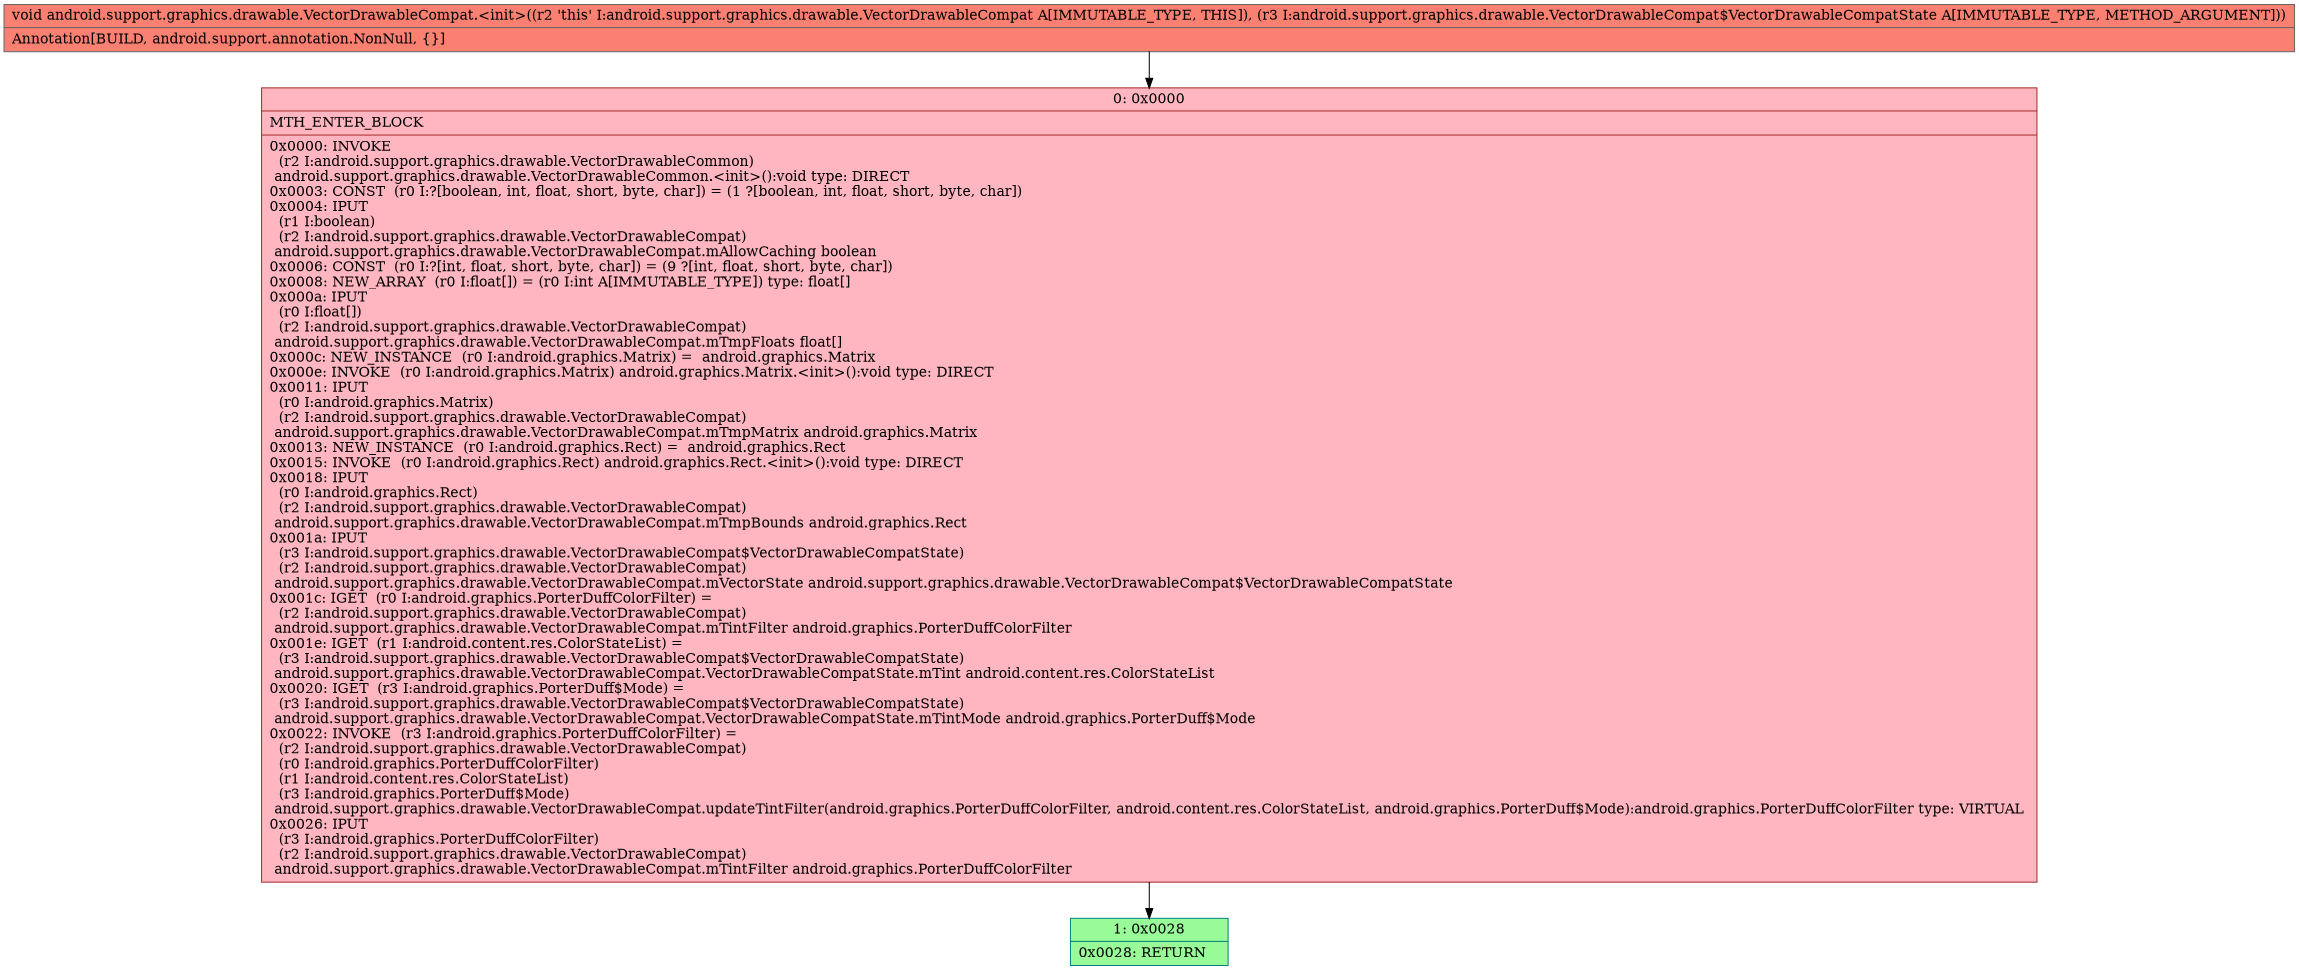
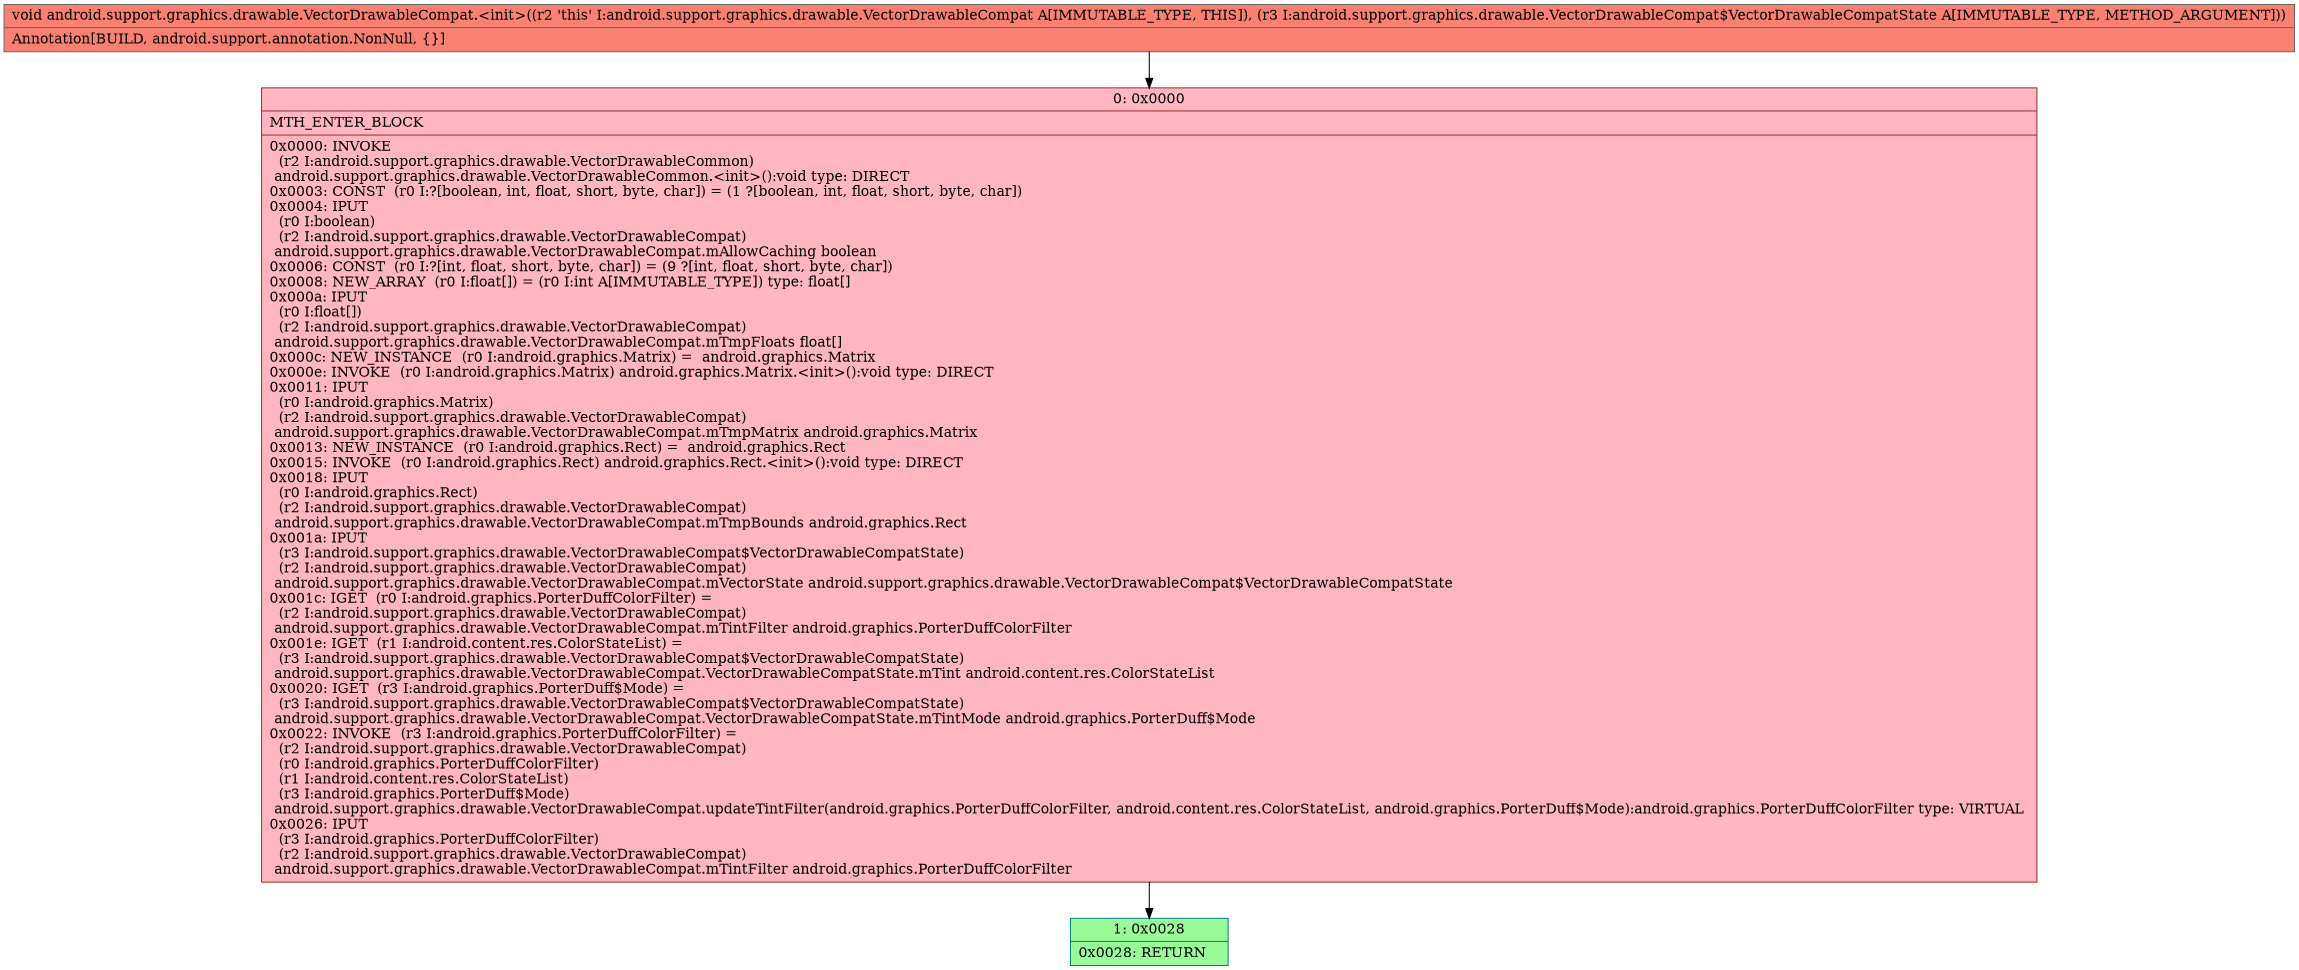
(323, 222) -> (323, 222)
